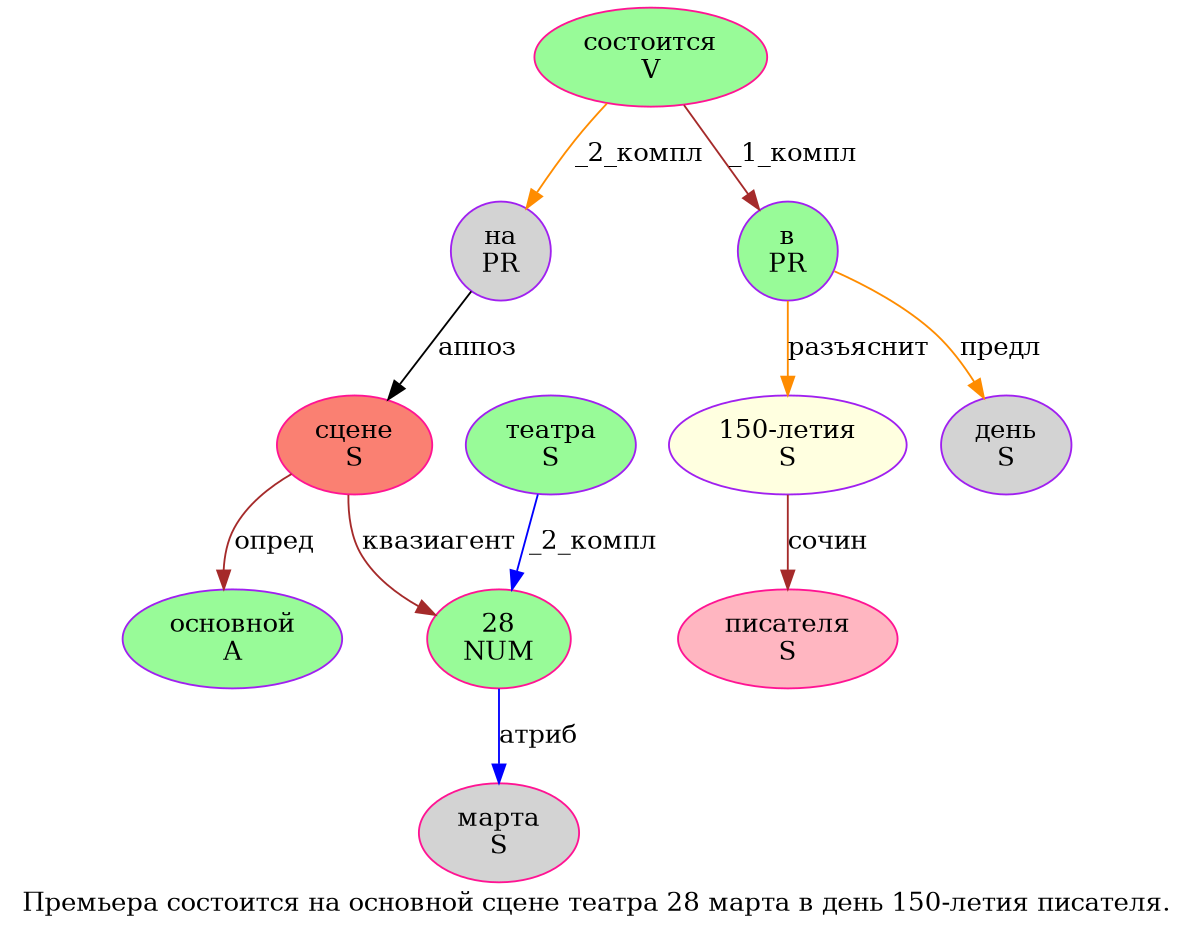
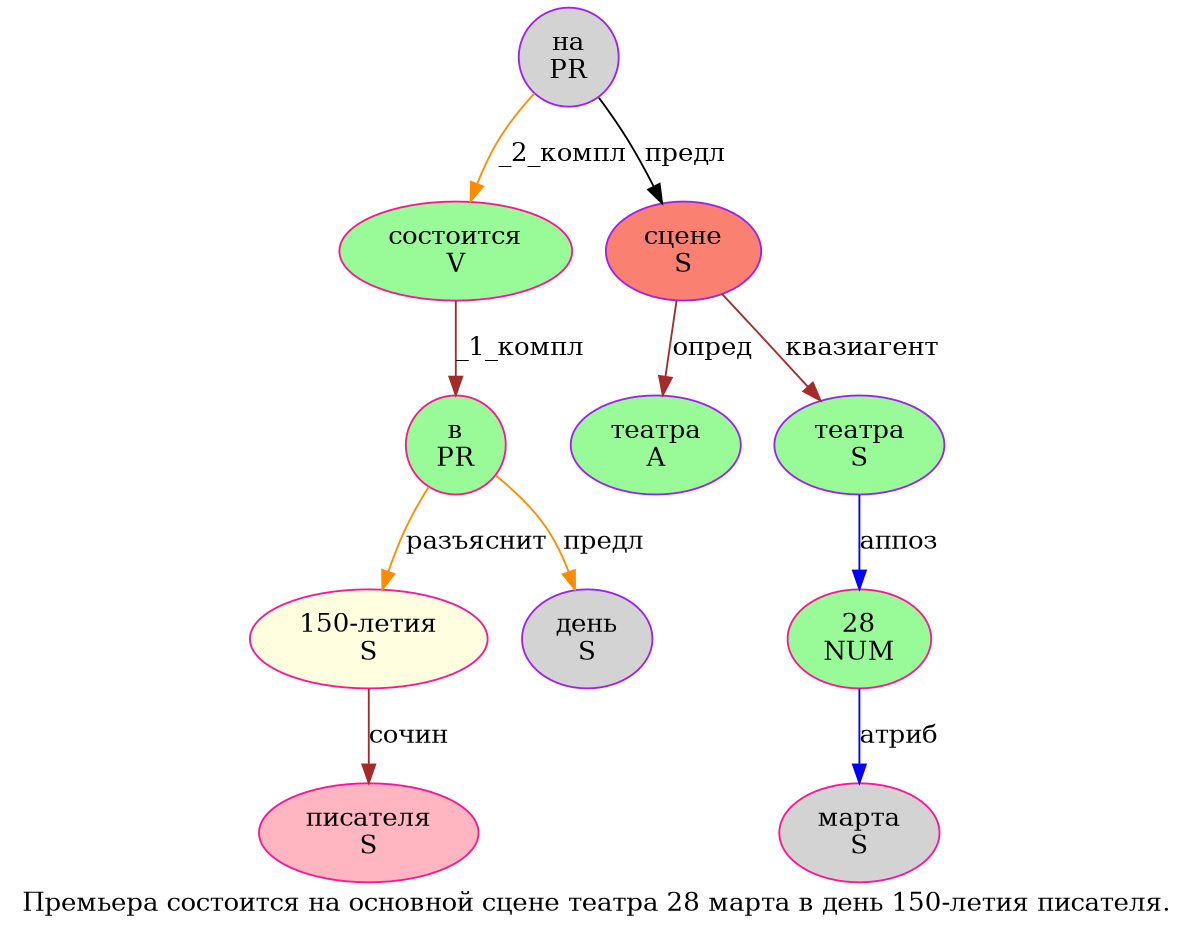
(570, 146) -> (501, 136)
(788, 251) -> (456, 445)
(478, 348) -> (685, 154)
(355, 445) -> (684, 251)
(788, 445) -> (369, 639)
(593, 542) -> (899, 542)
(366, 561) -> (765, 340)
(232, 639) -> (656, 445)
